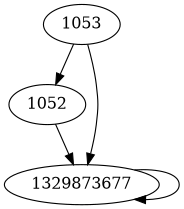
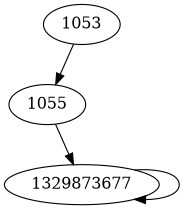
(98, 99) -> none
(47, 105) -> (47, 105)
